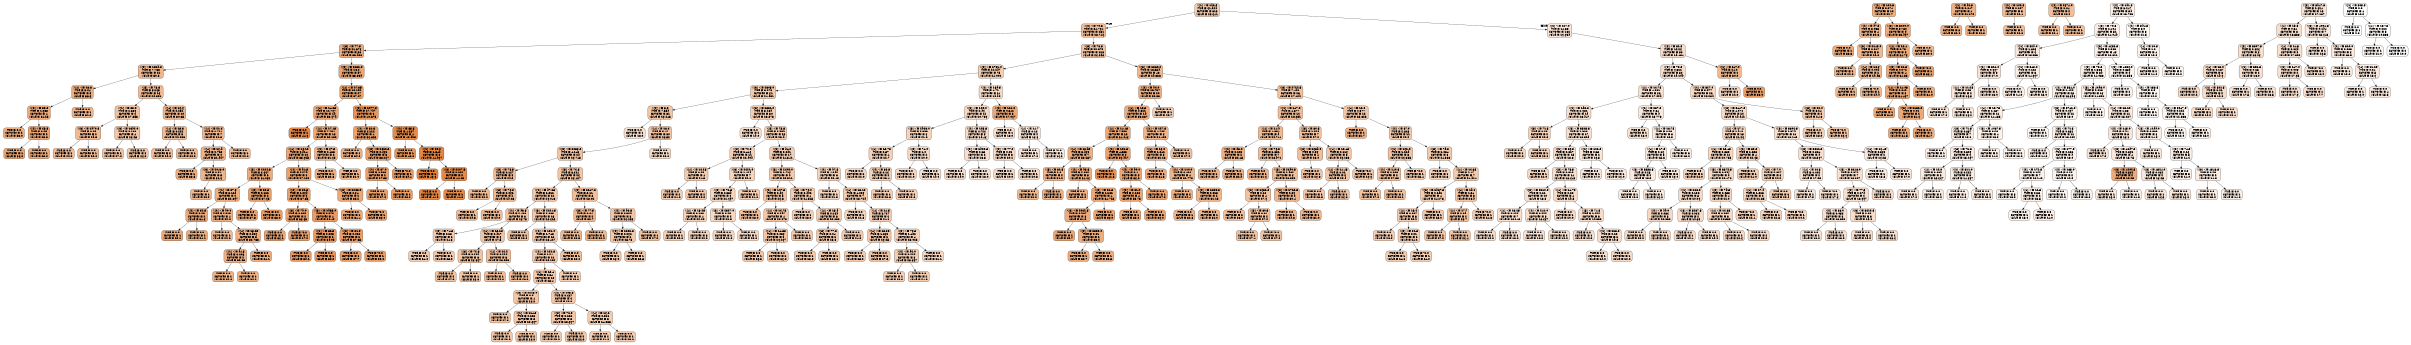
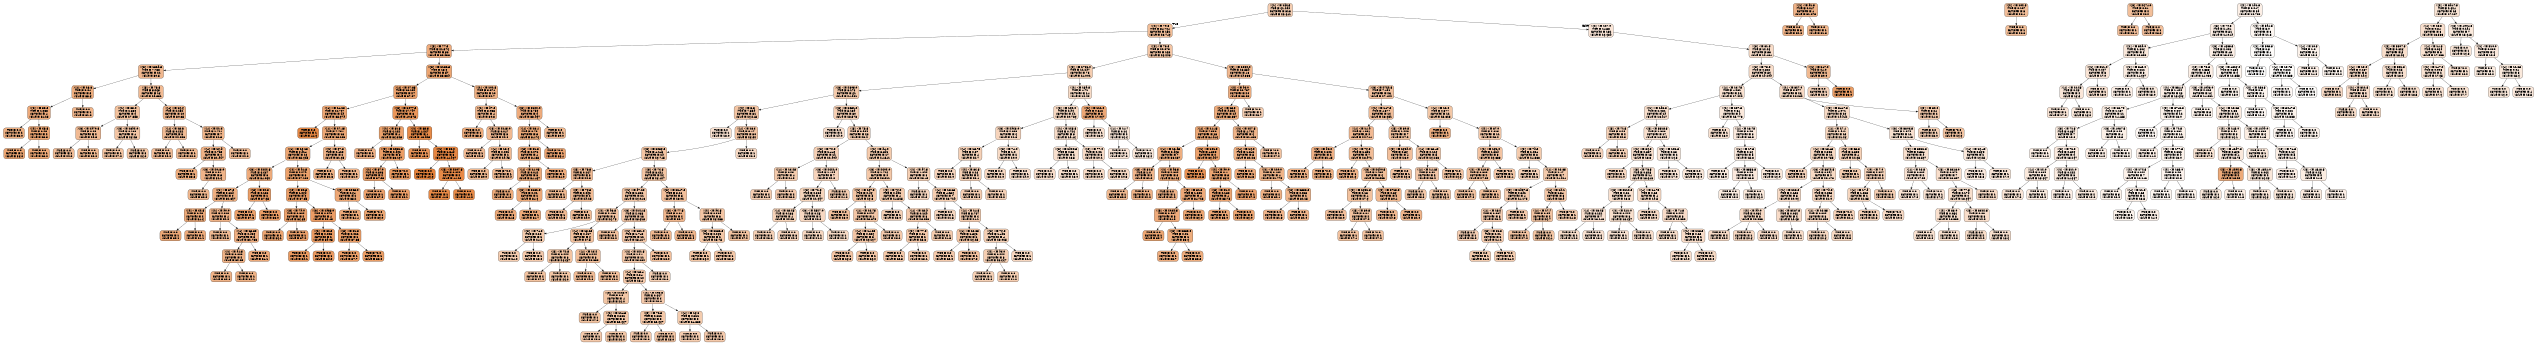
none -> (2263, 40)
none -> (462, 82)
(1673, 143) -> (1731, 164)
(1700, 225) -> (1760, 225)
